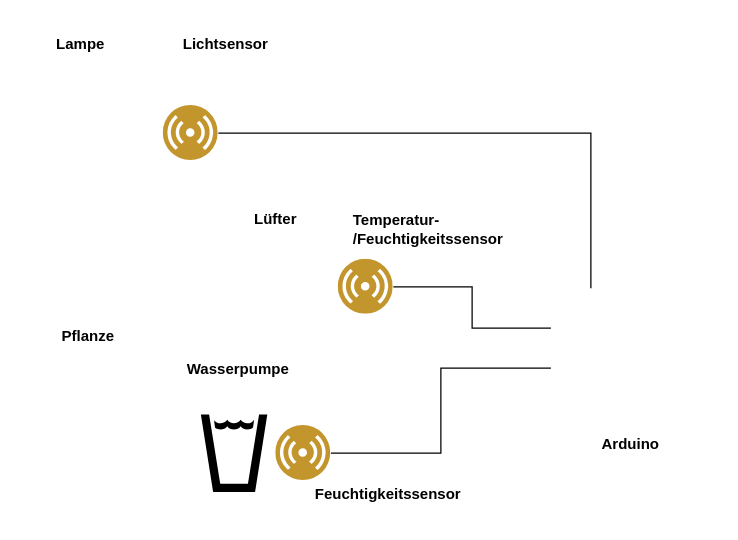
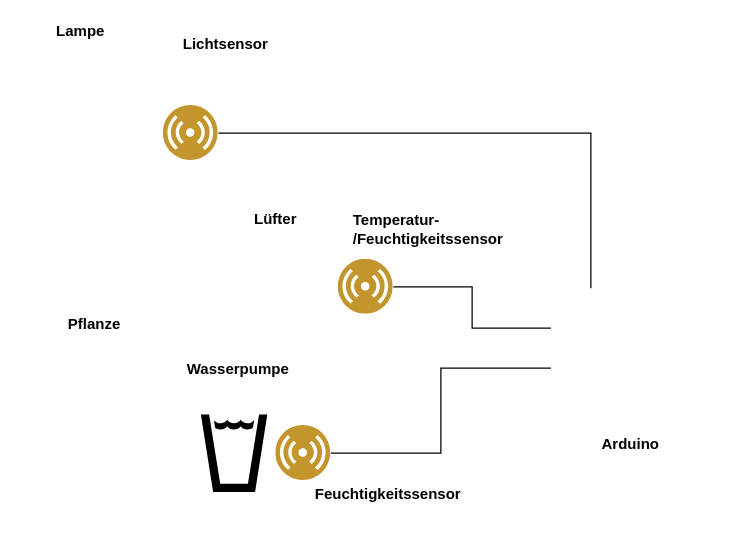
(81, 44) -> (81, 32)
(88, 337) -> (94, 324)
